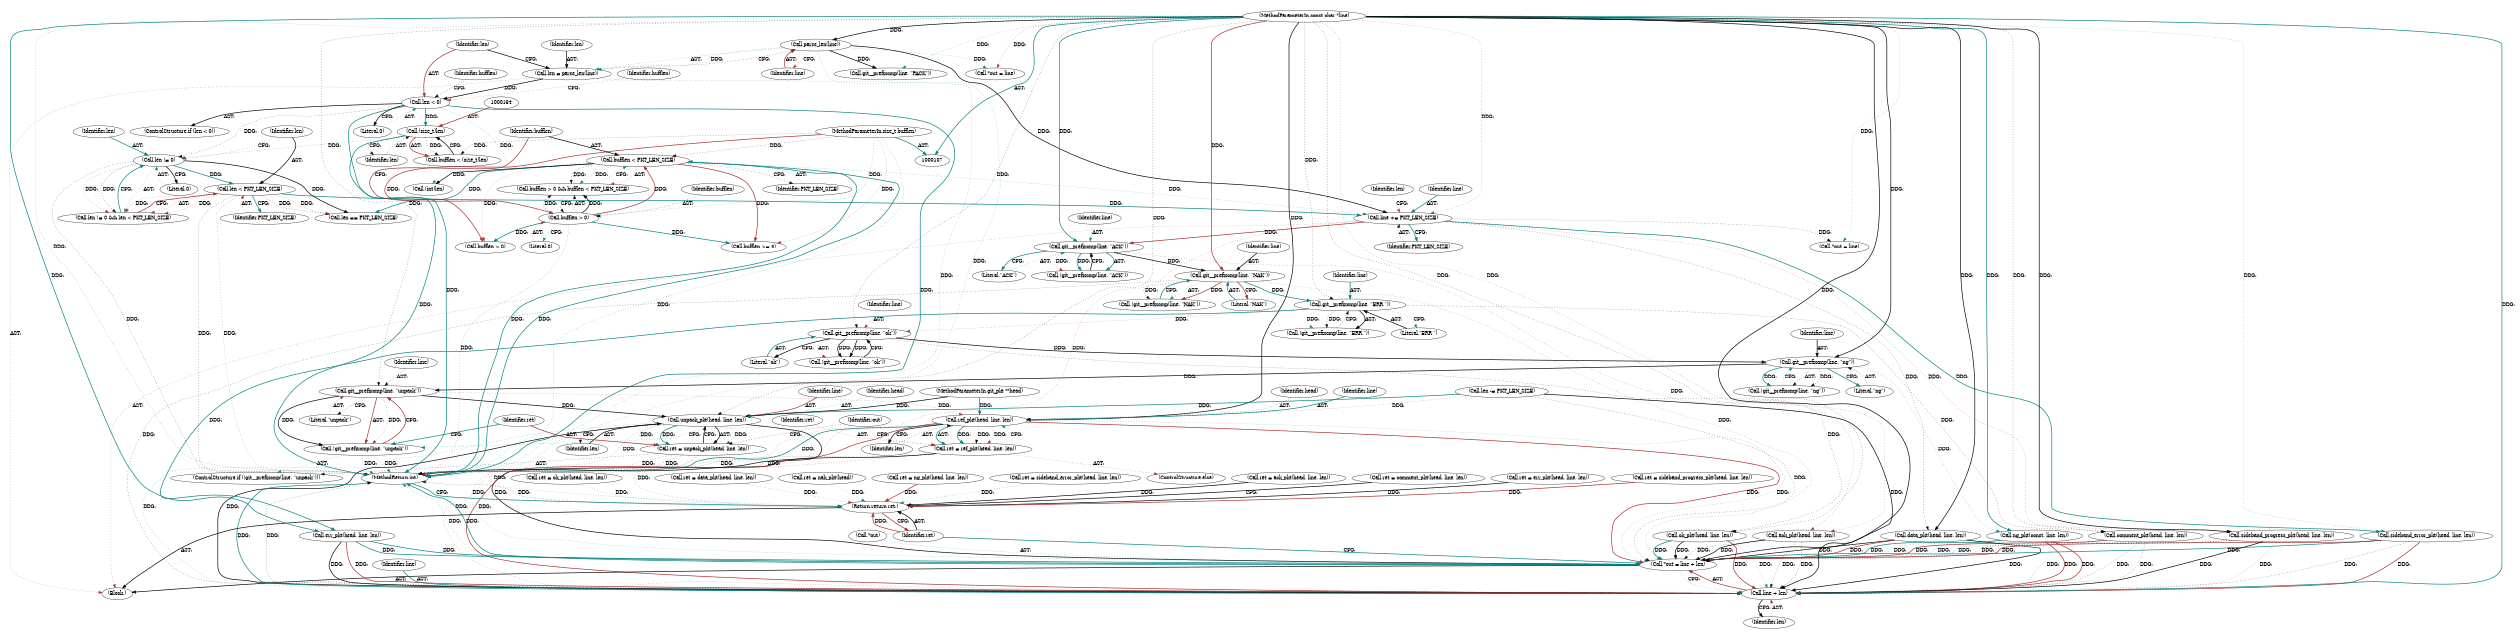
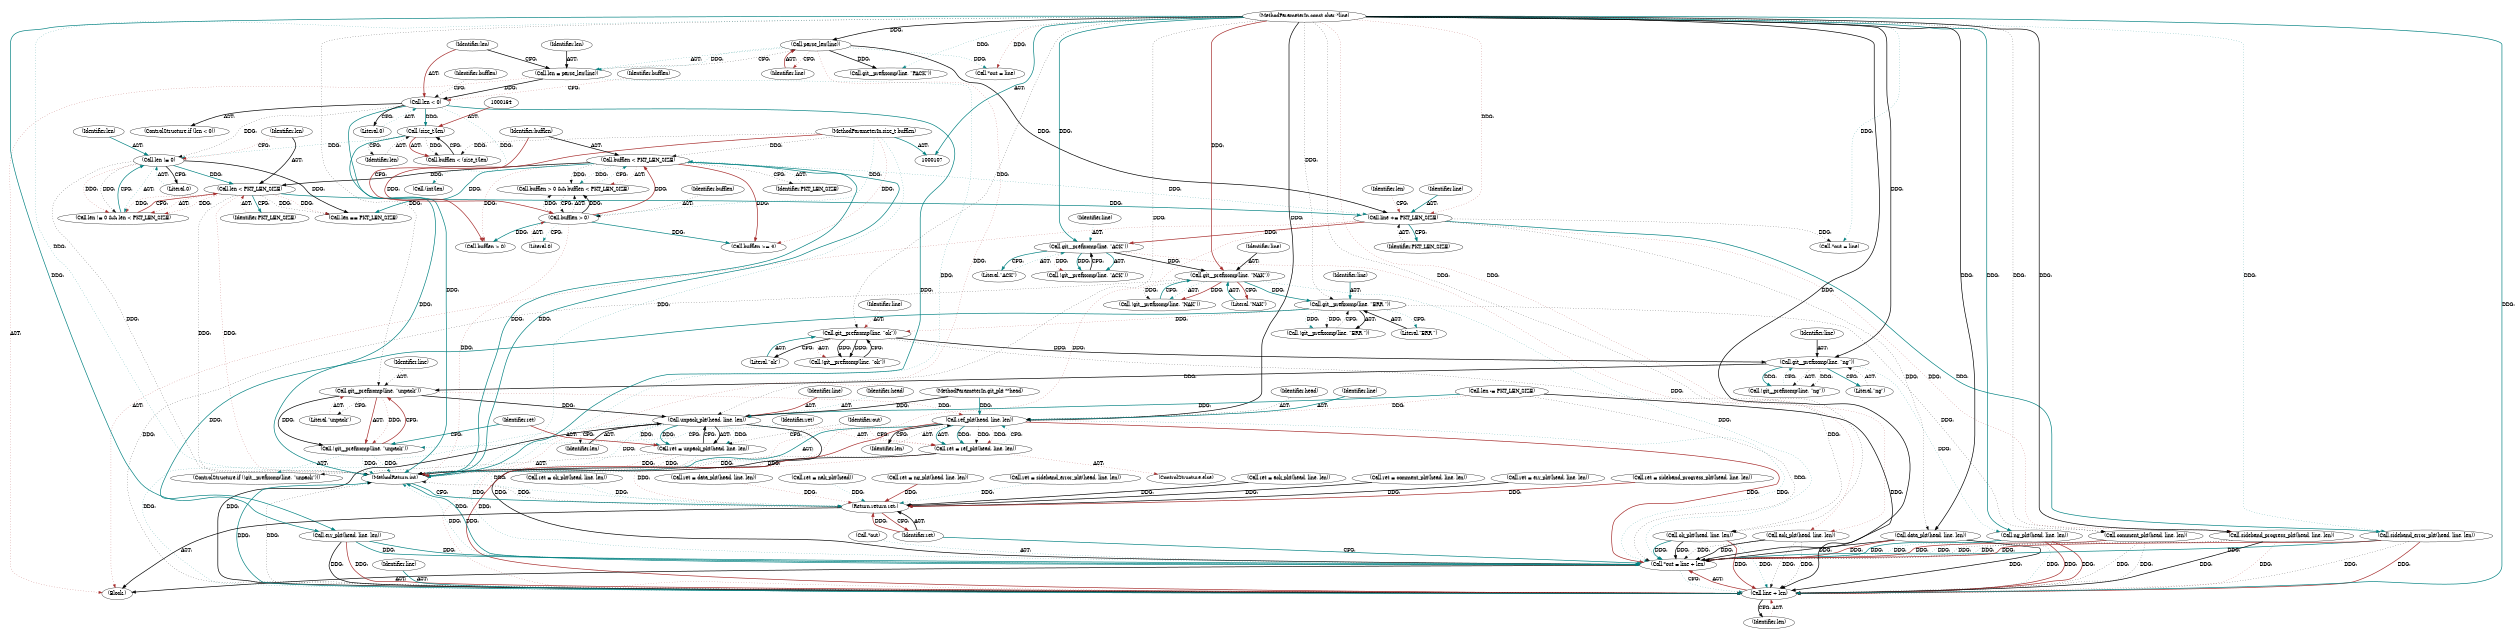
(515, 169) -> (438, 172)
(911, 375) -> (911, 375)
(809, 449) -> (809, 449)
(1252, 493) -> (1252, 493)
(2035, 536) -> (2035, 536)
